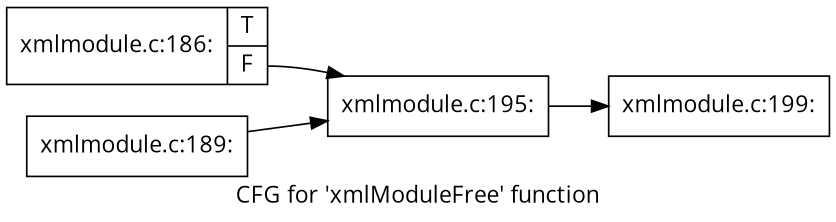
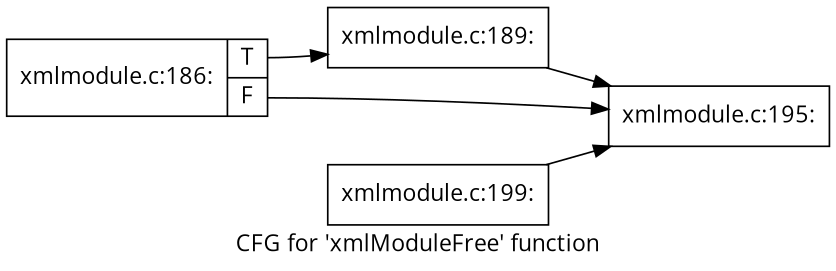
none -> (289, 57)
(570, 106) -> (570, 158)
